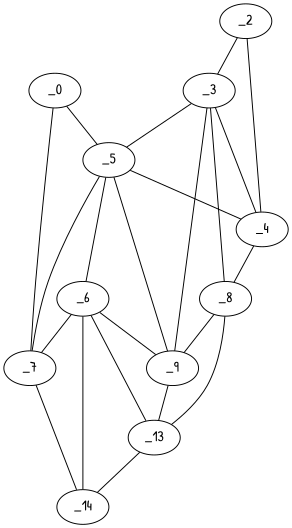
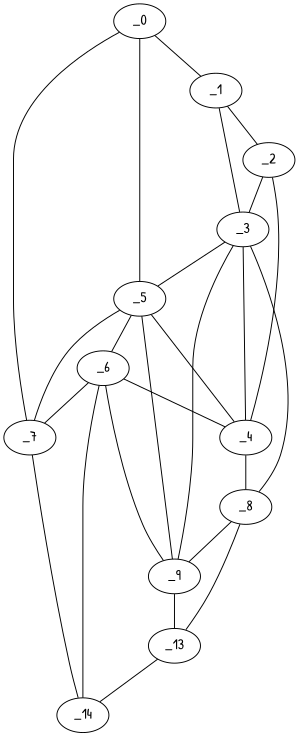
none -> (216, 91)
(118, 368) -> (174, 403)
